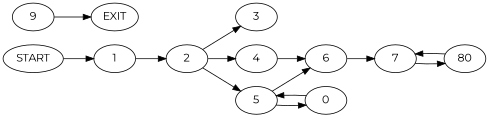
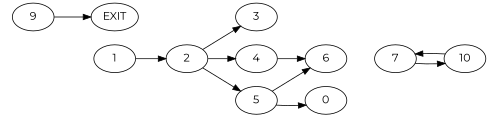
(33, 59) -> none
(357, 59) -> none
(465, 59) -> (465, 59)
(295, 95) -> none
